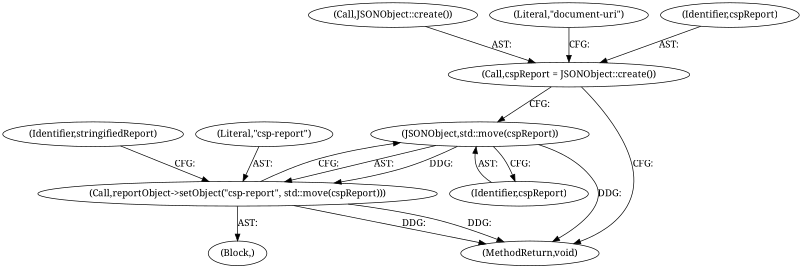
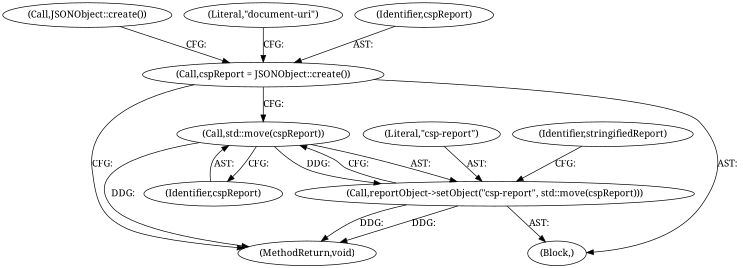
(503, 45) -> (198, 45)
none -> (644, 104)
(480, 134) -> (263, 134)
